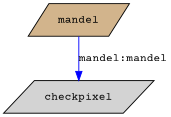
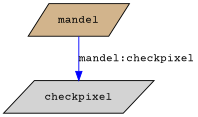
(123, 58) -> (137, 58)
